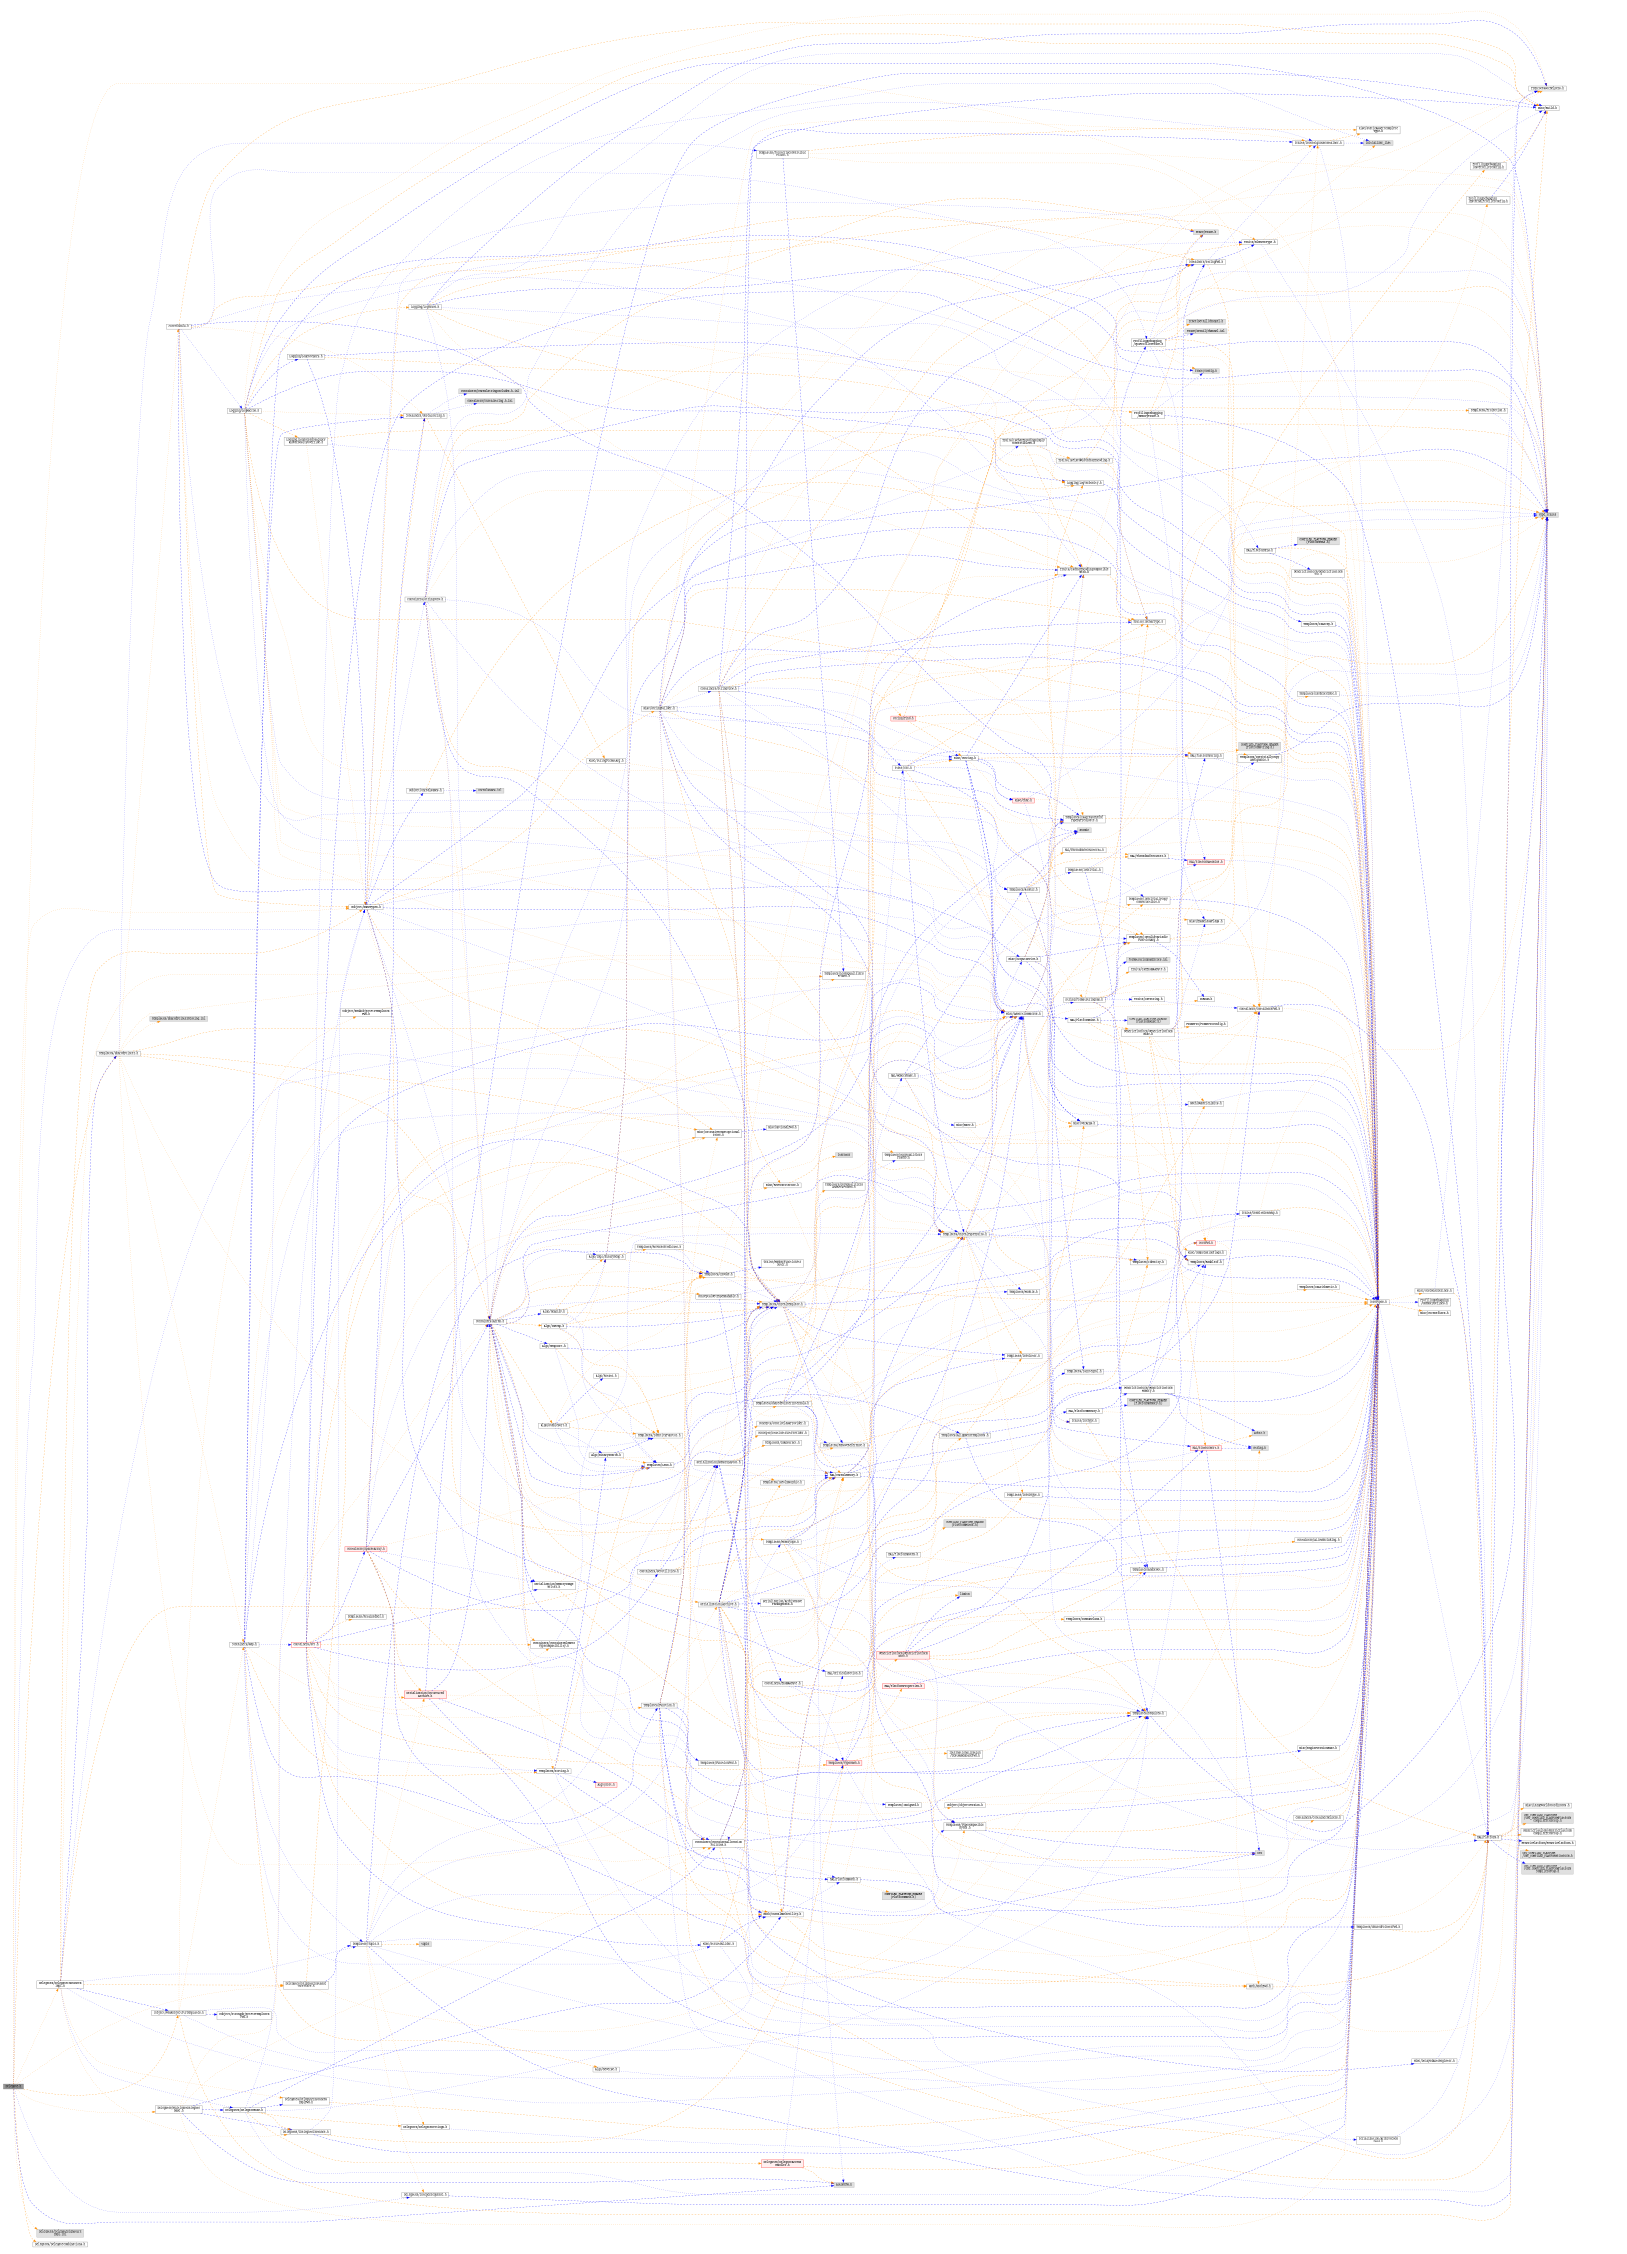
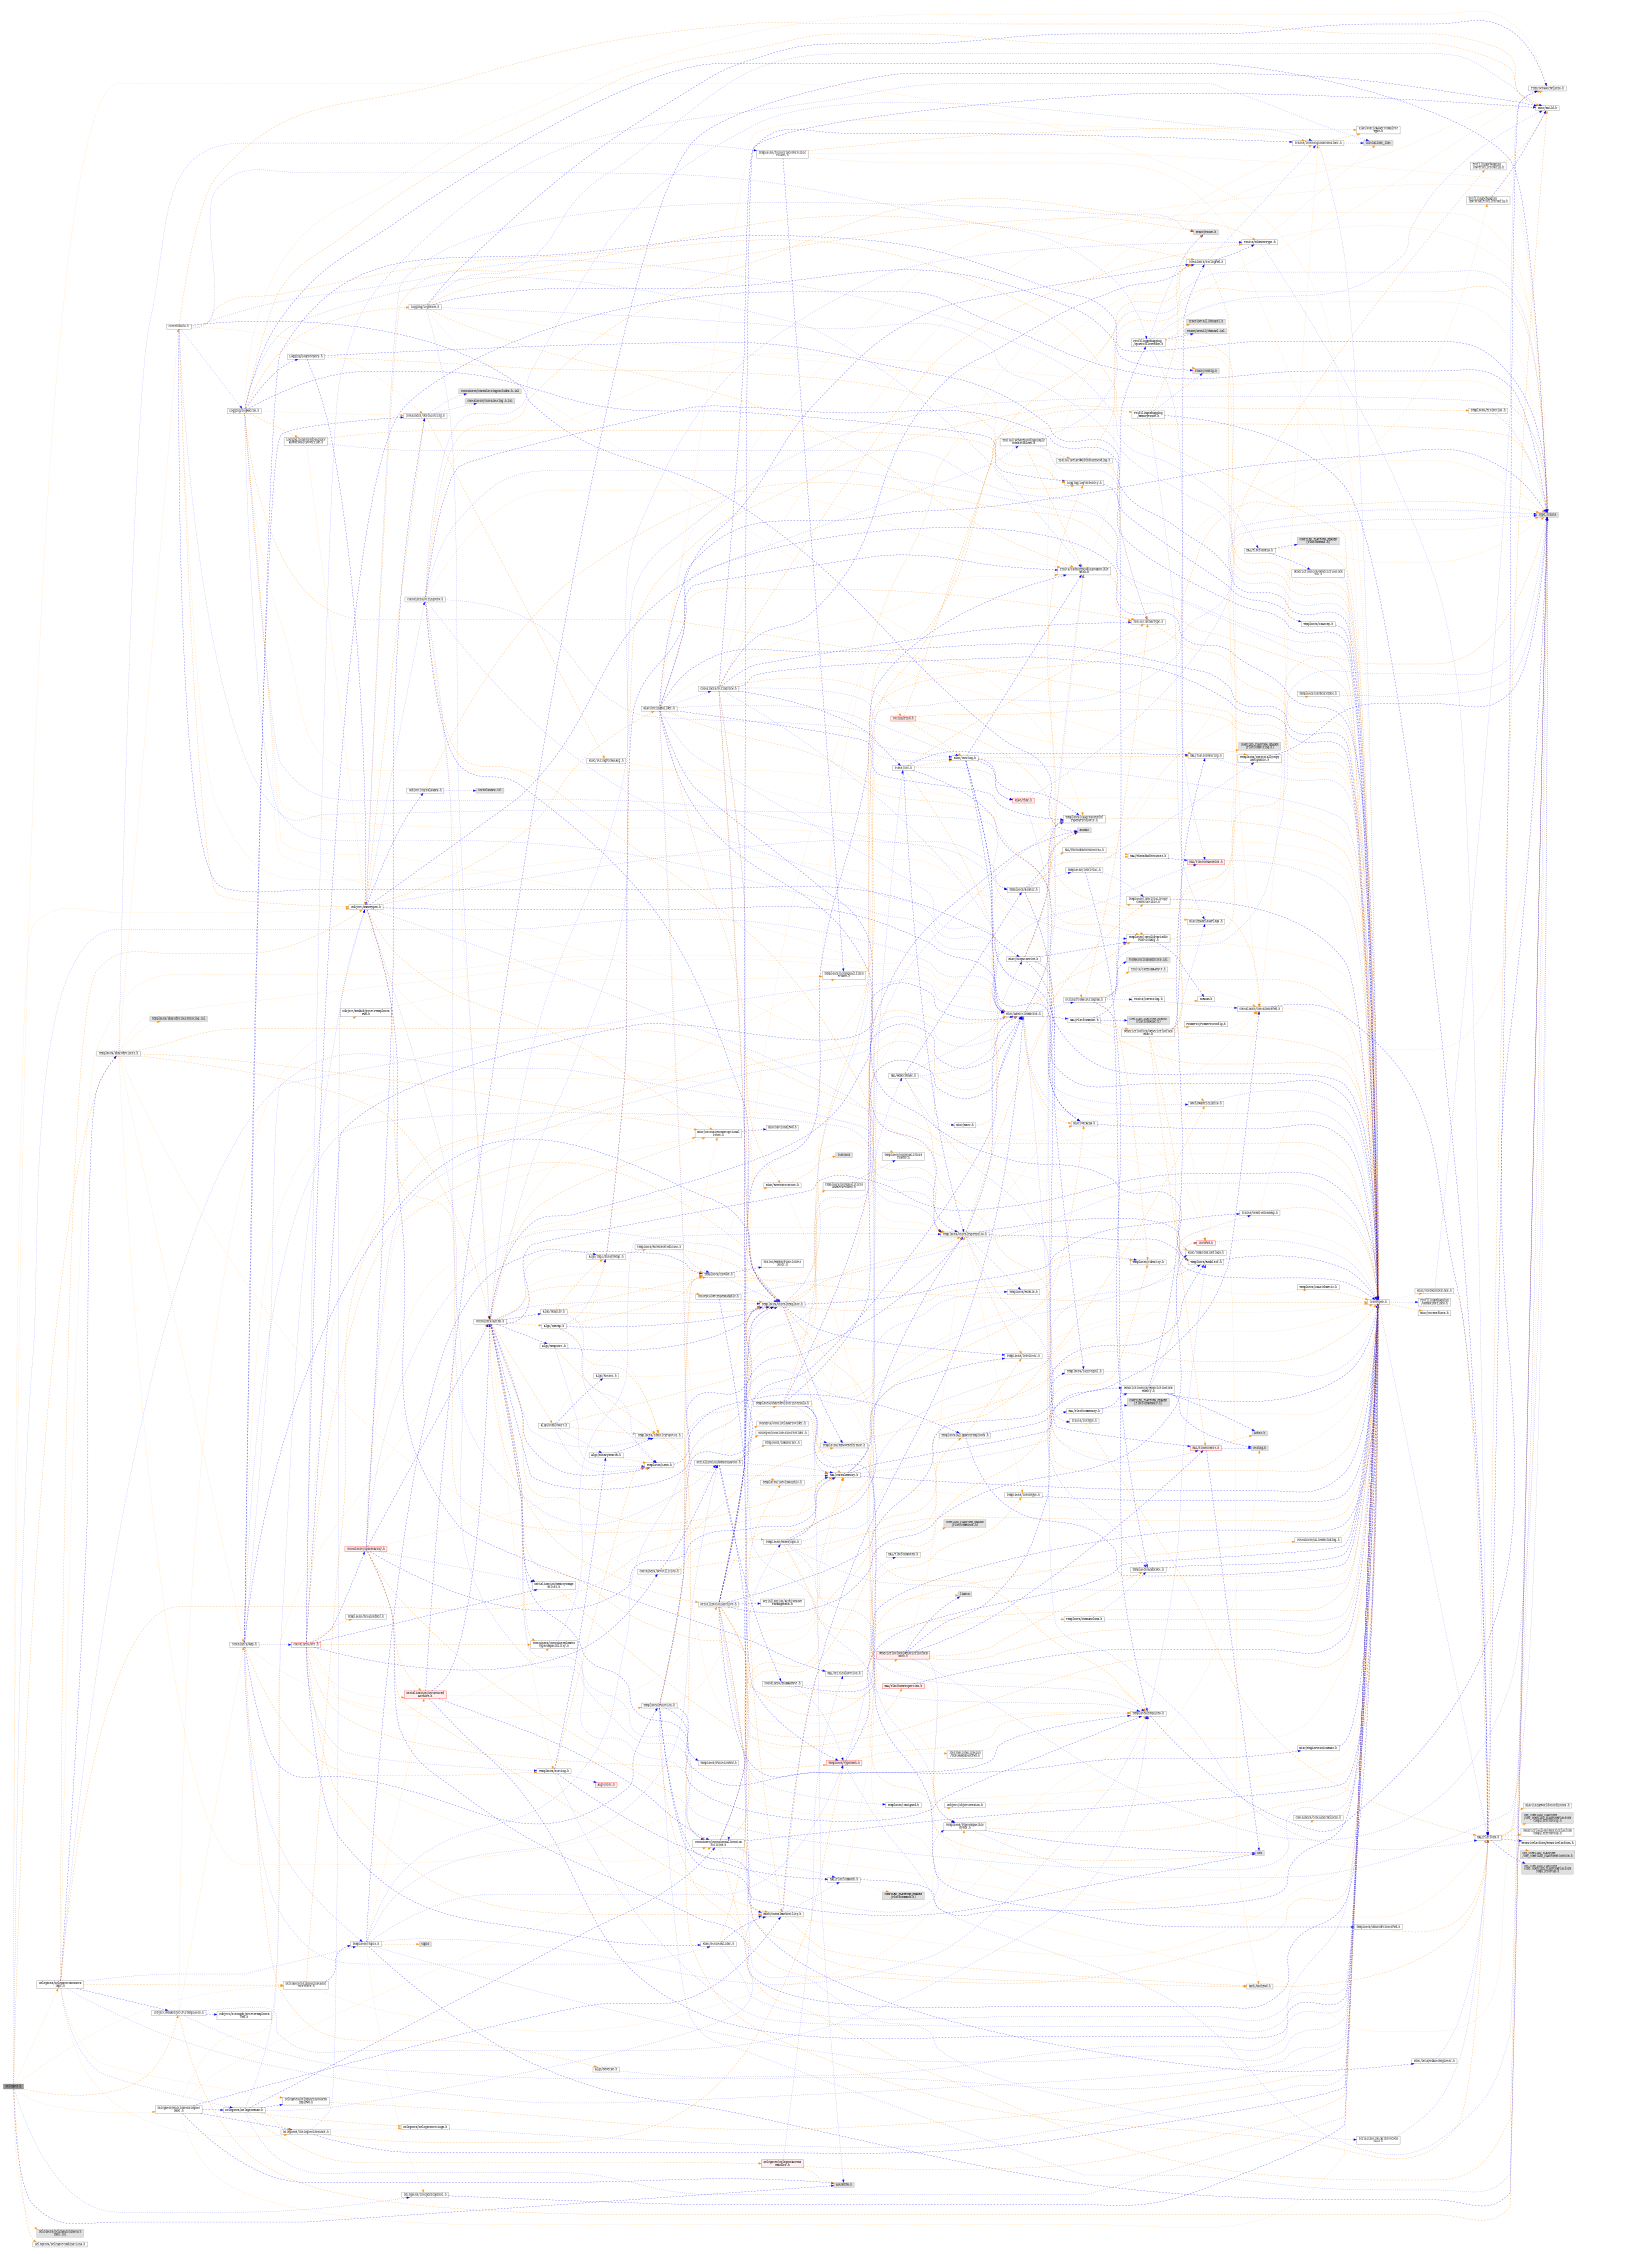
(1075, 975) -> (1075, 975)
(391, 2031) -> (365, 2130)
